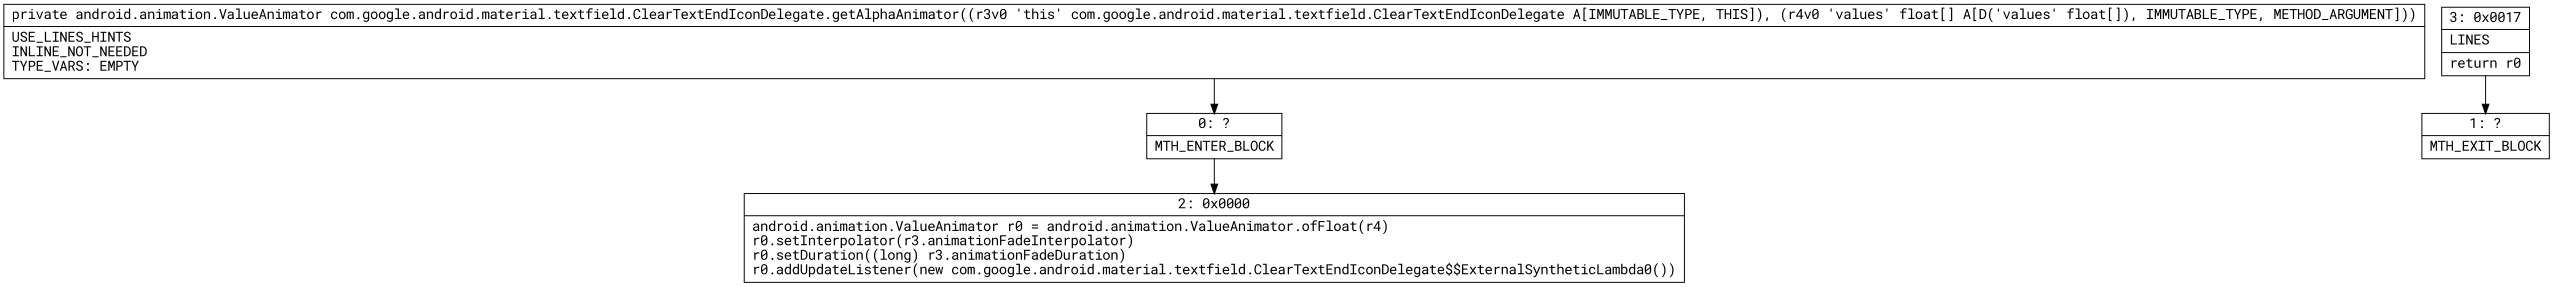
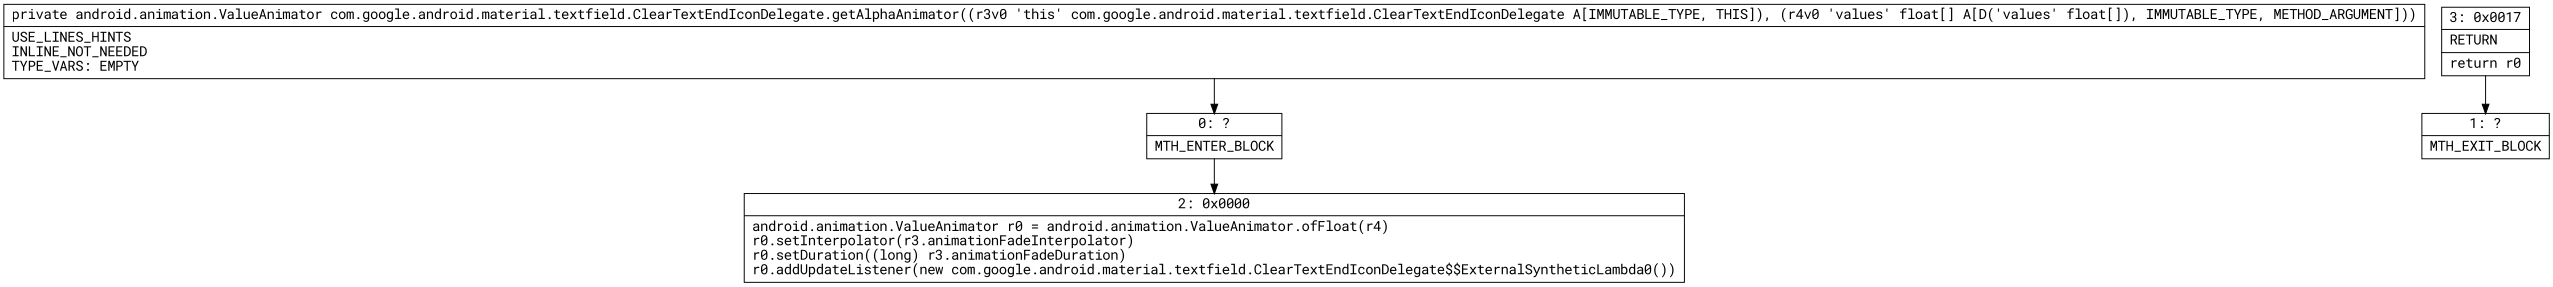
(2470, 41) -> (2474, 41)
